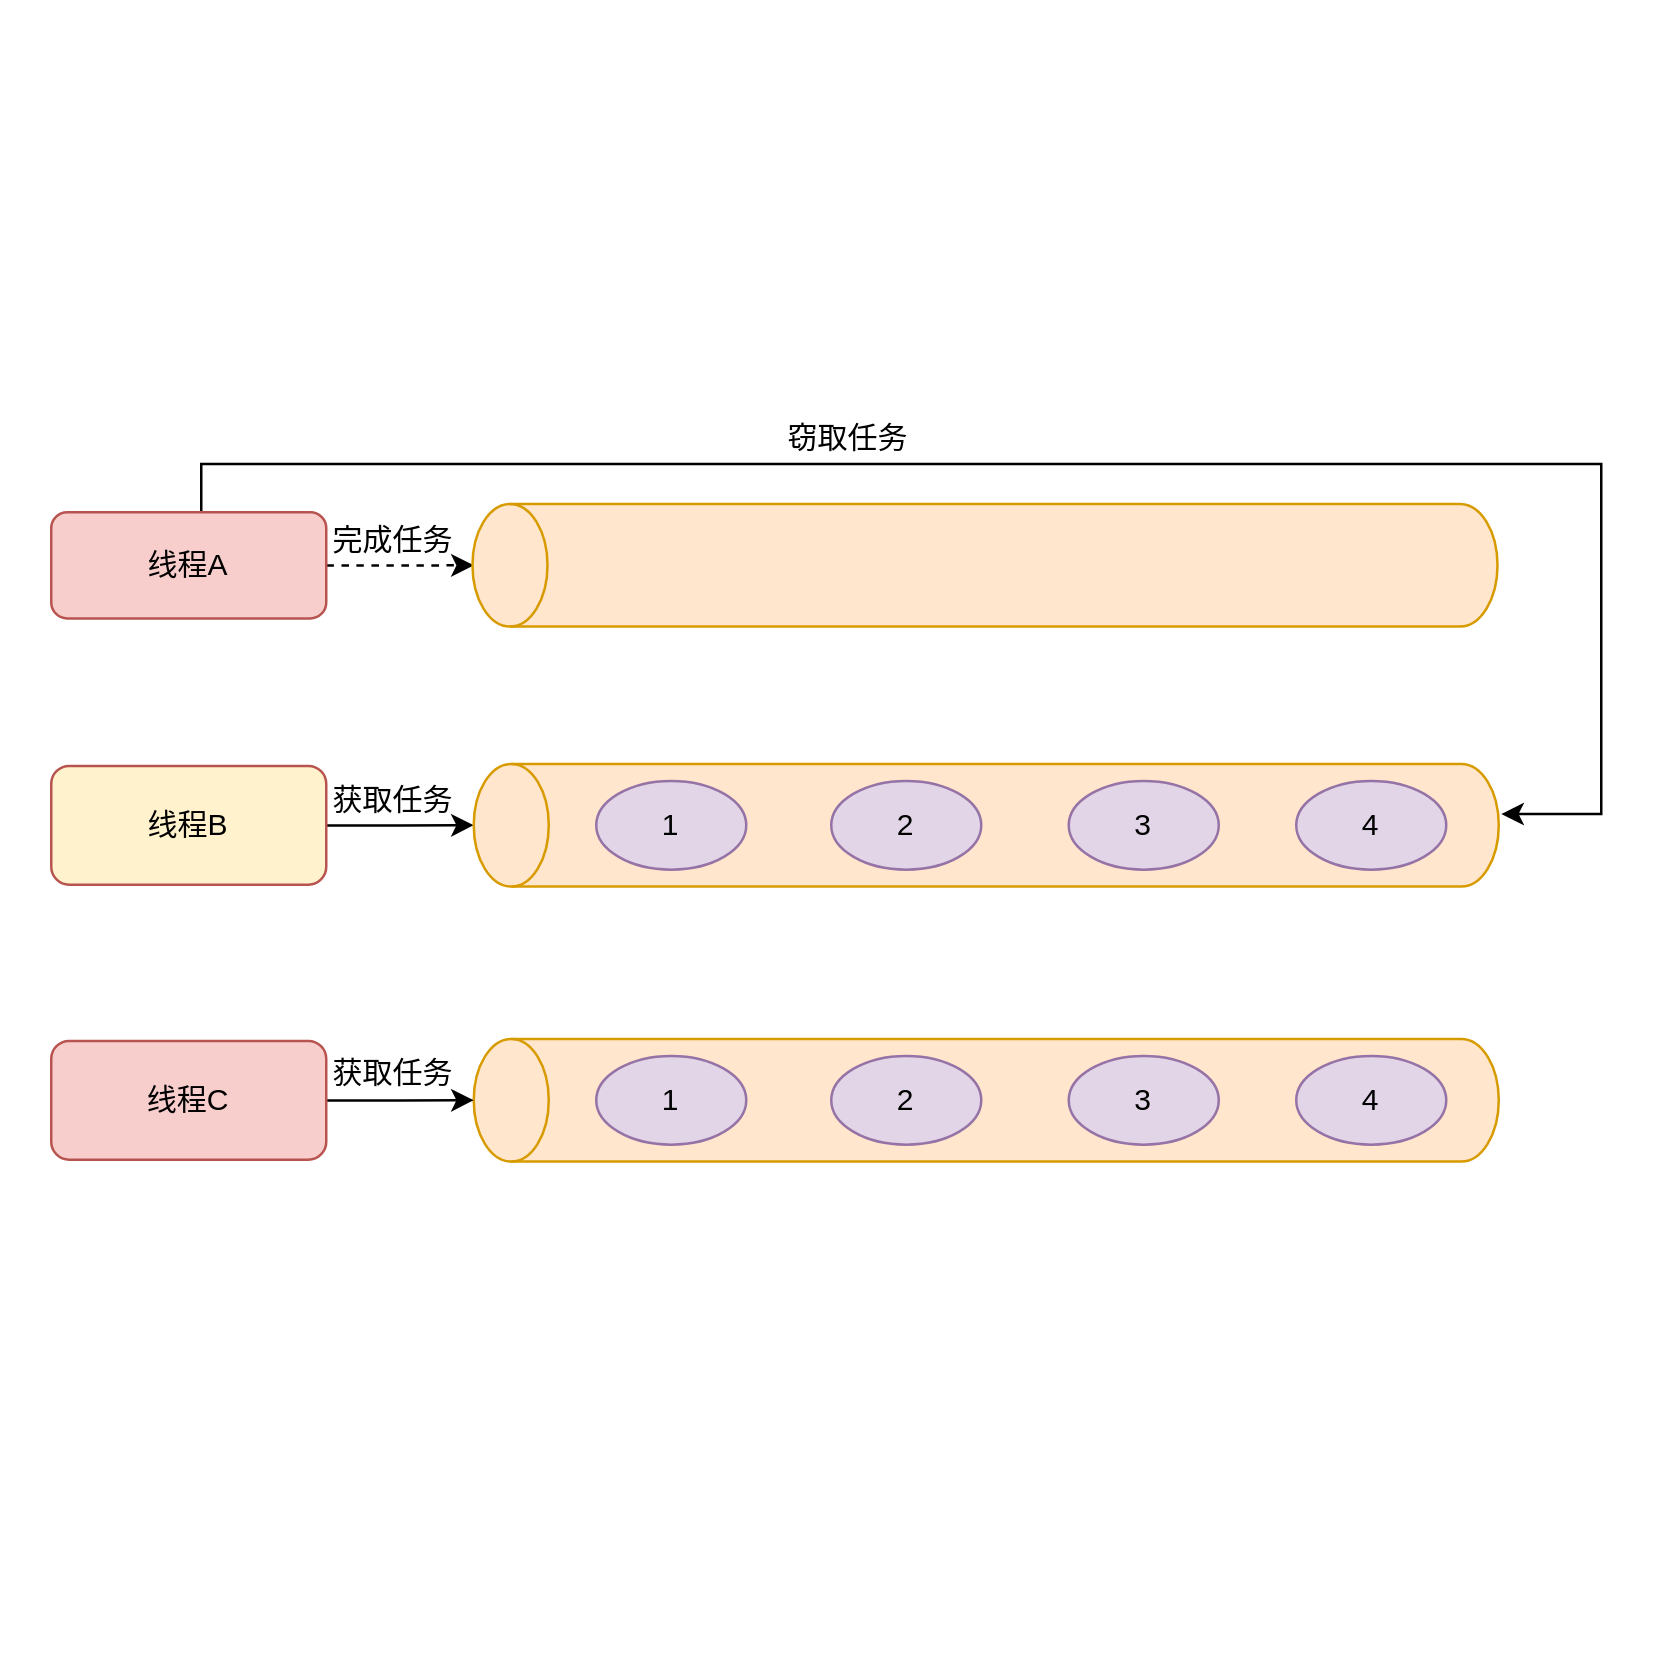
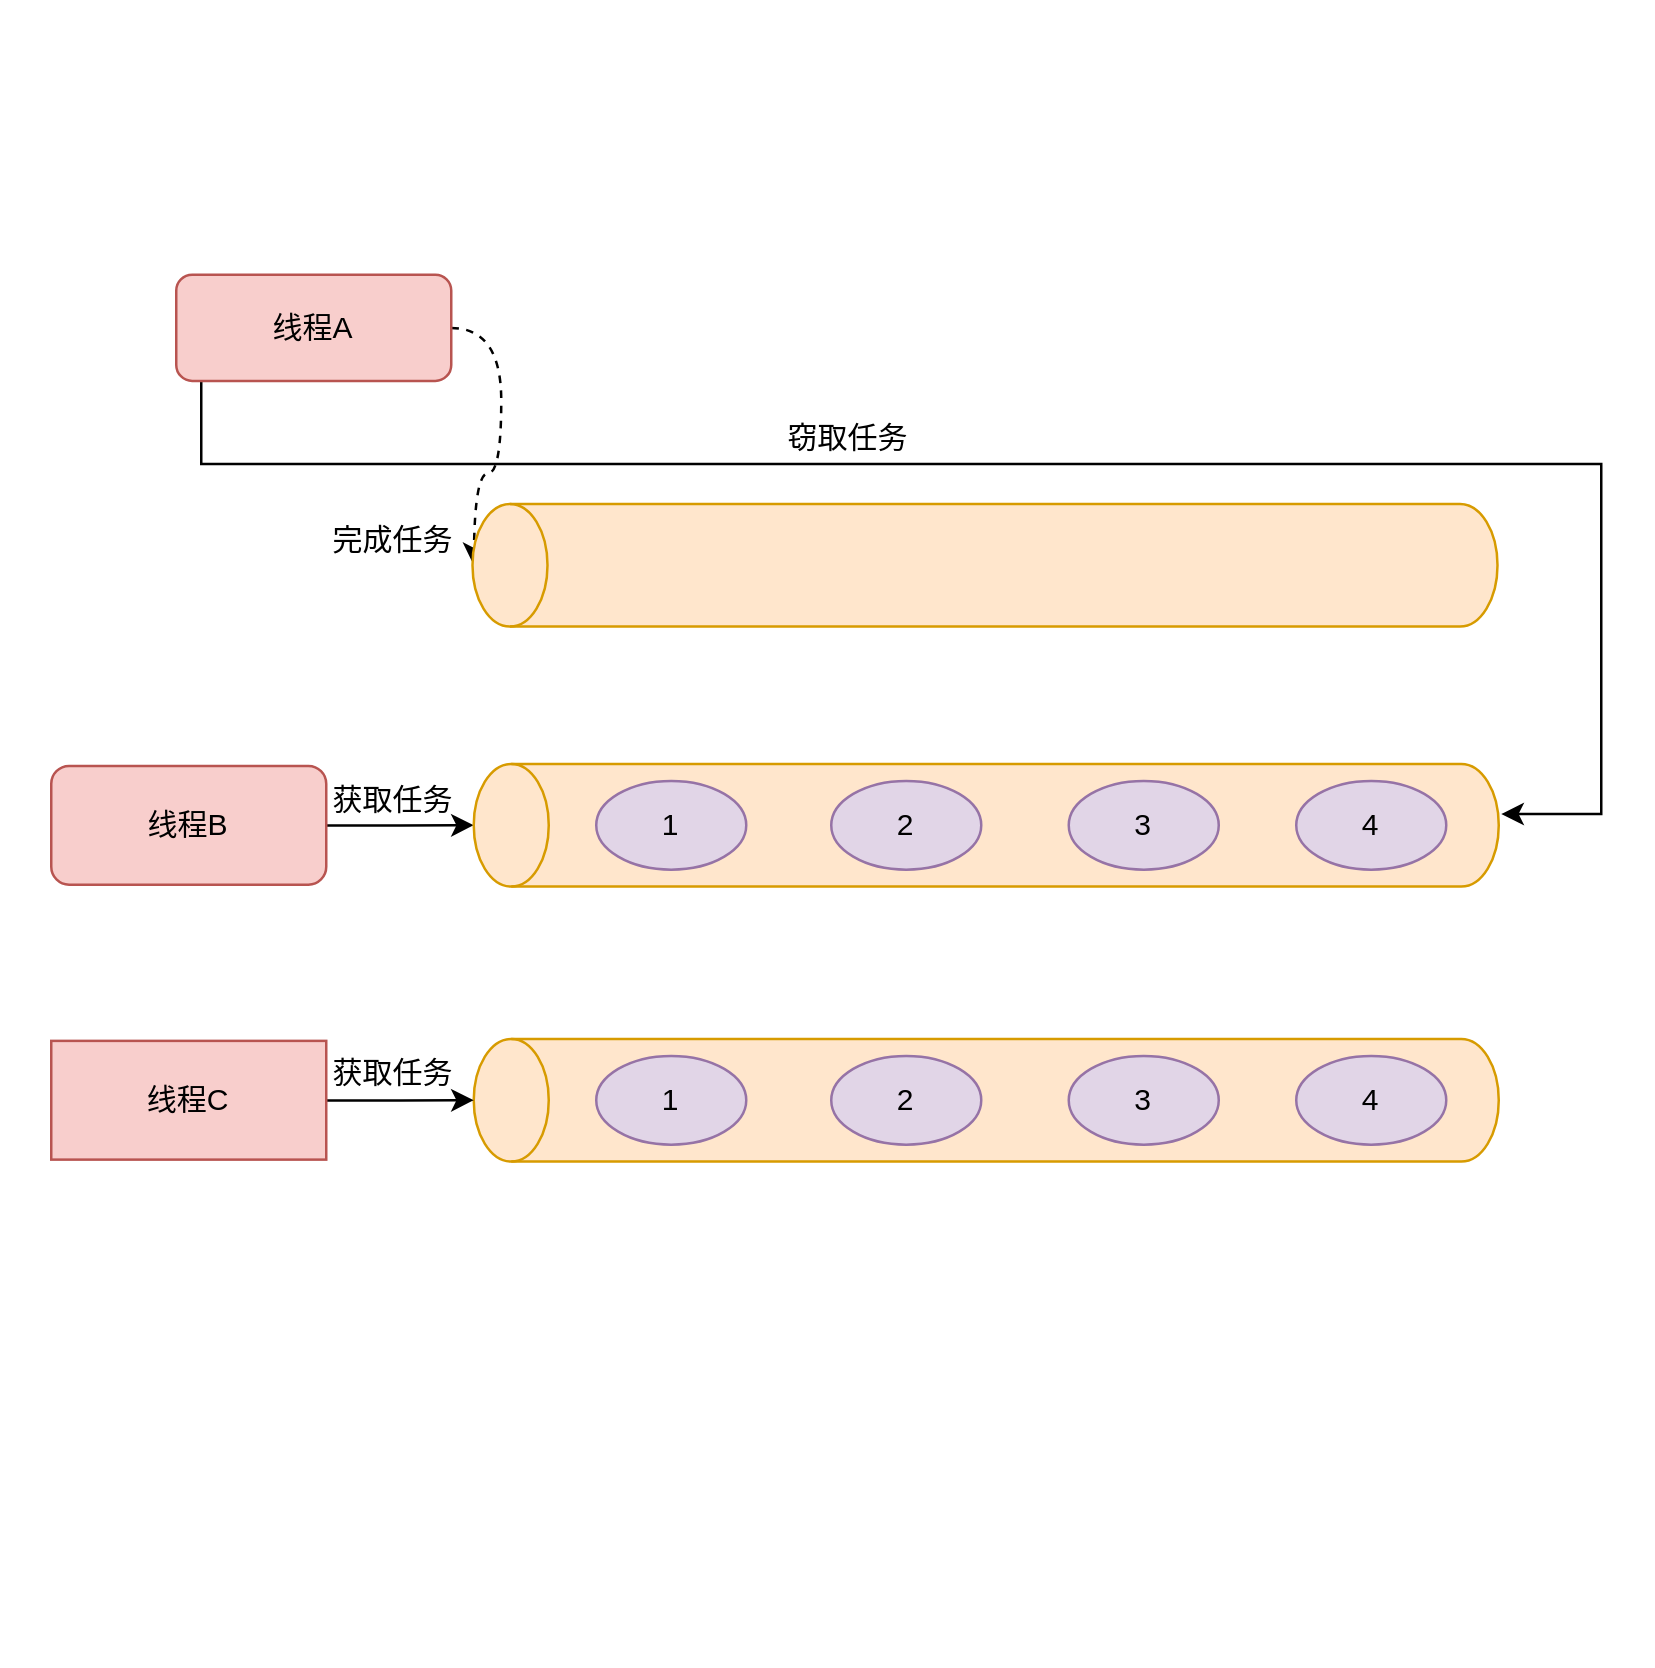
(189, 565) -> (314, 328)
(189, 825) -> (189, 825)
(189, 1100) -> (189, 1100)
